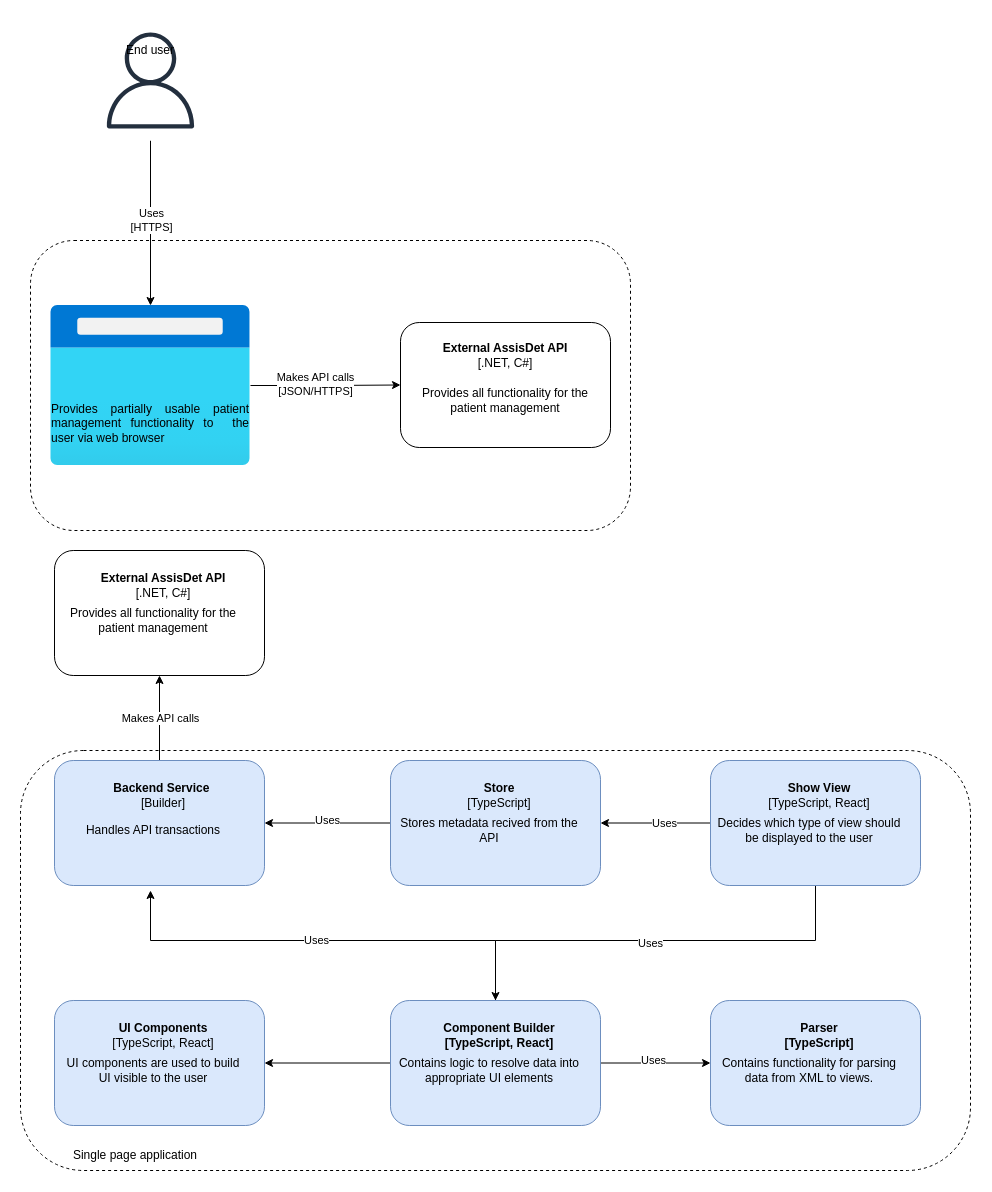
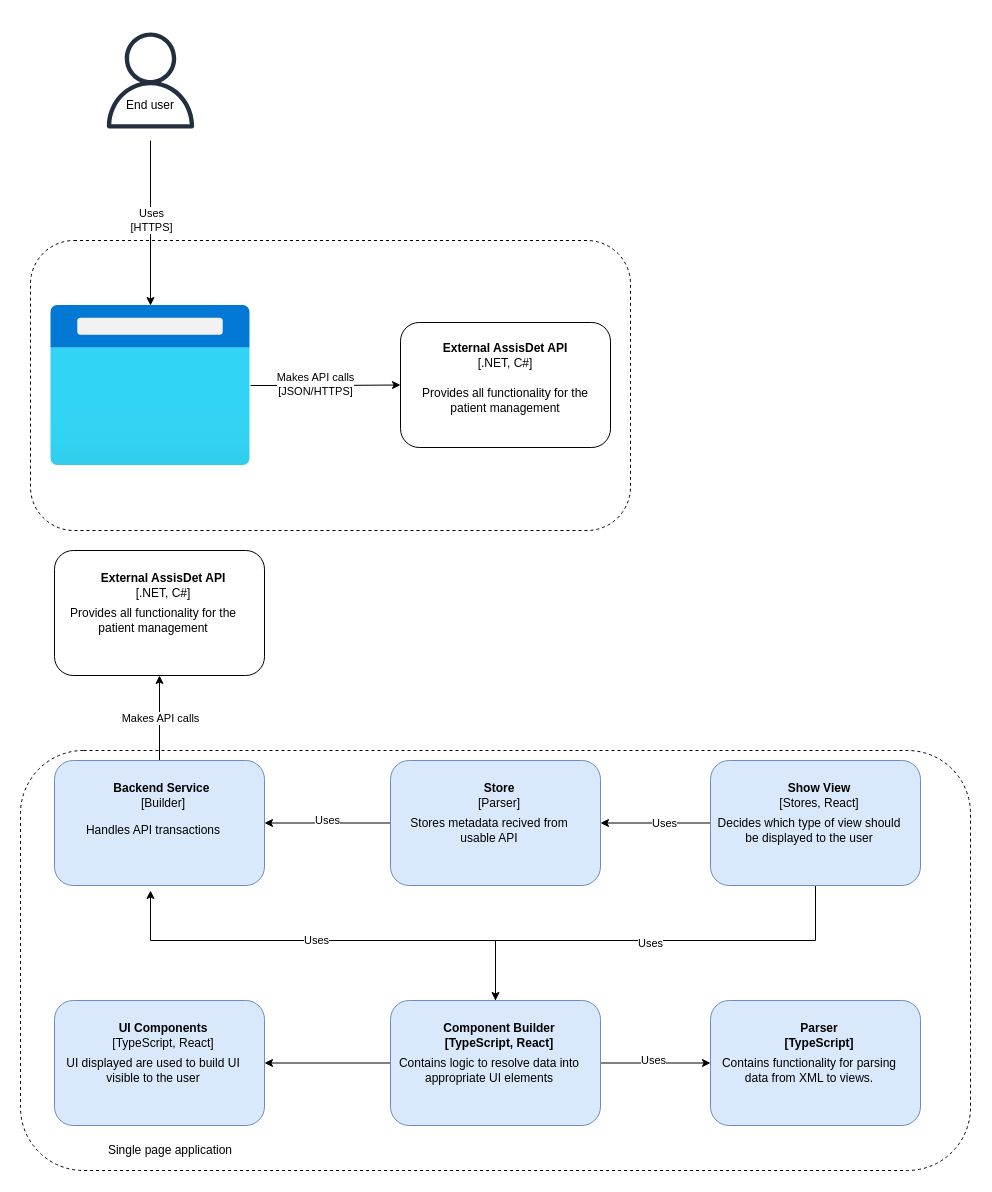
(151, 51) -> (151, 106)
(151, 423) -> none
(500, 796) -> (500, 796)
(820, 796) -> (820, 796)
(490, 831) -> (490, 831)
(154, 1071) -> (154, 1071)
(136, 1156) -> (171, 1151)
